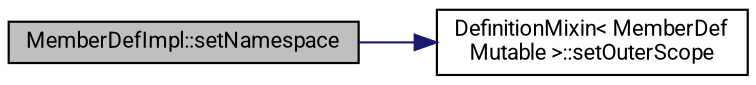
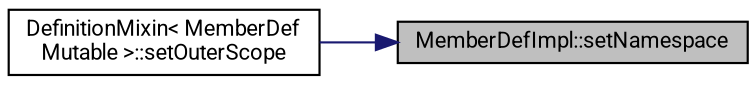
(387, 42) -> (348, 42)
